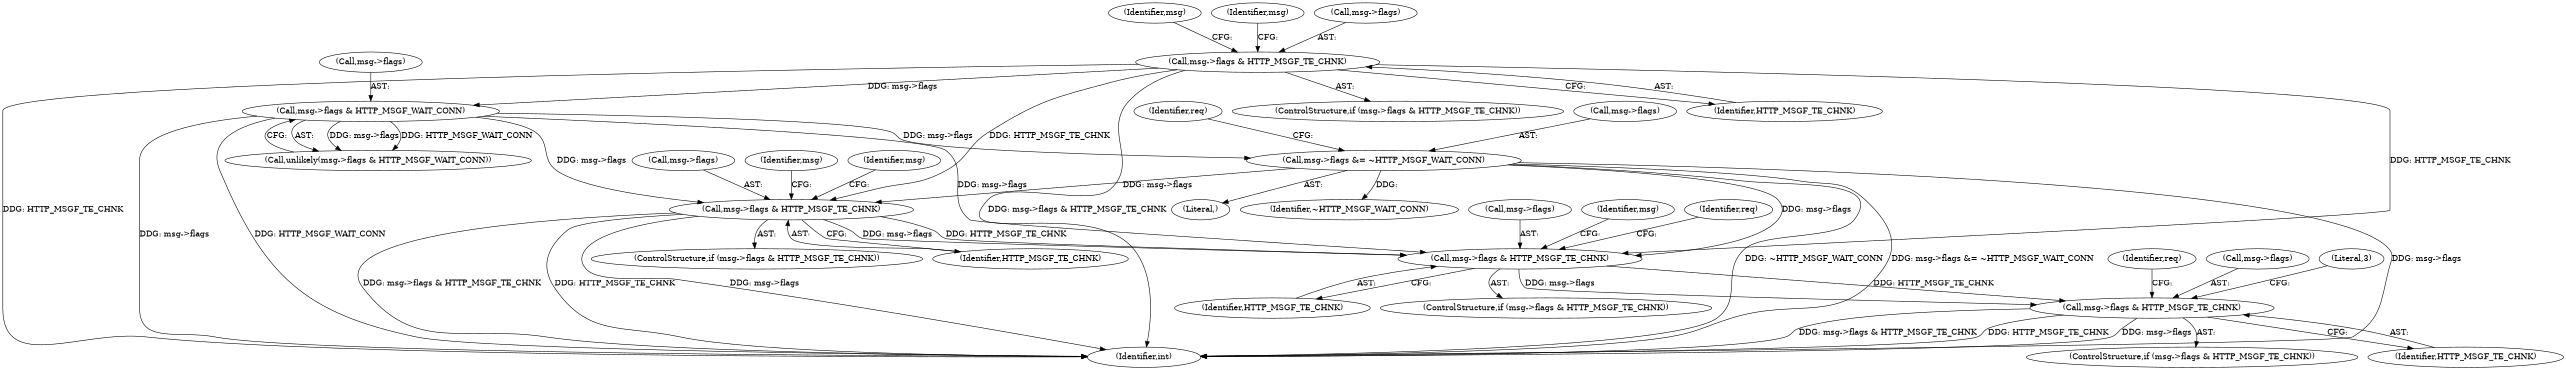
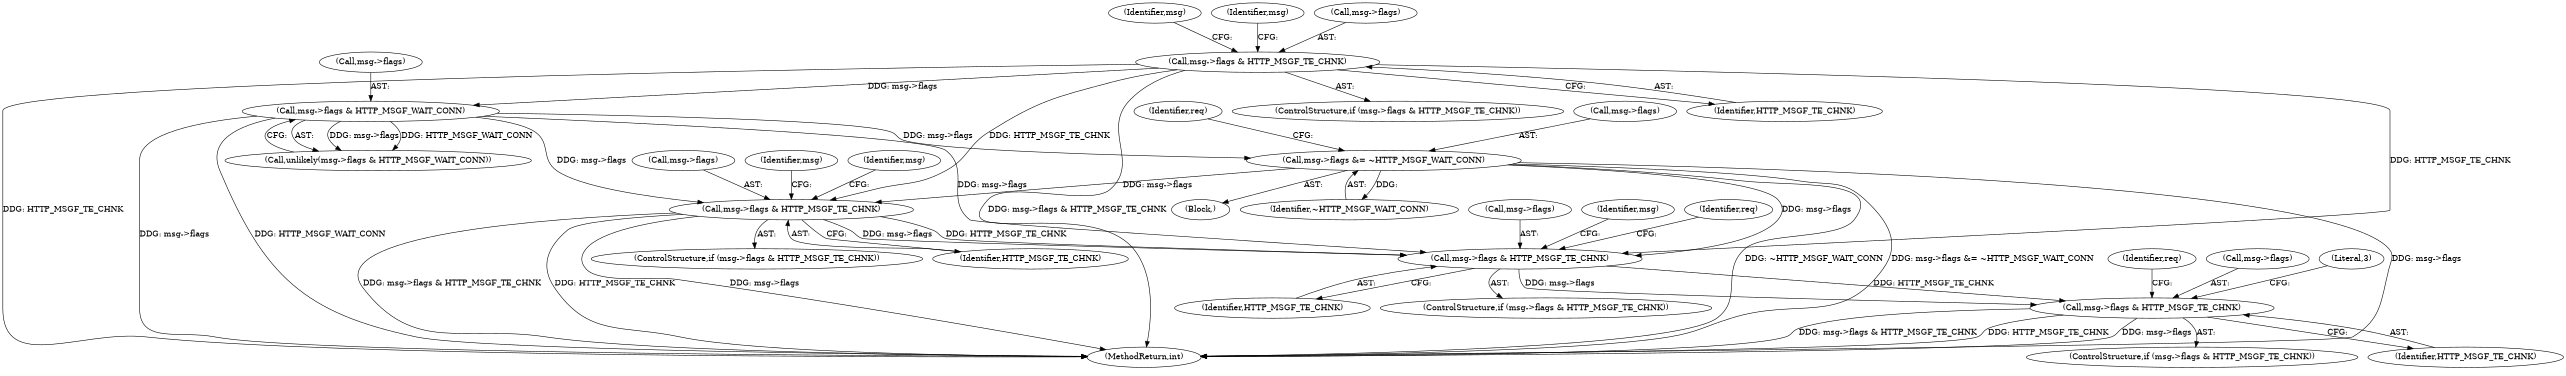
none -> (1346, 185)
(1201, 210) -> (1201, 210)
(1144, 357) -> (1144, 357)
